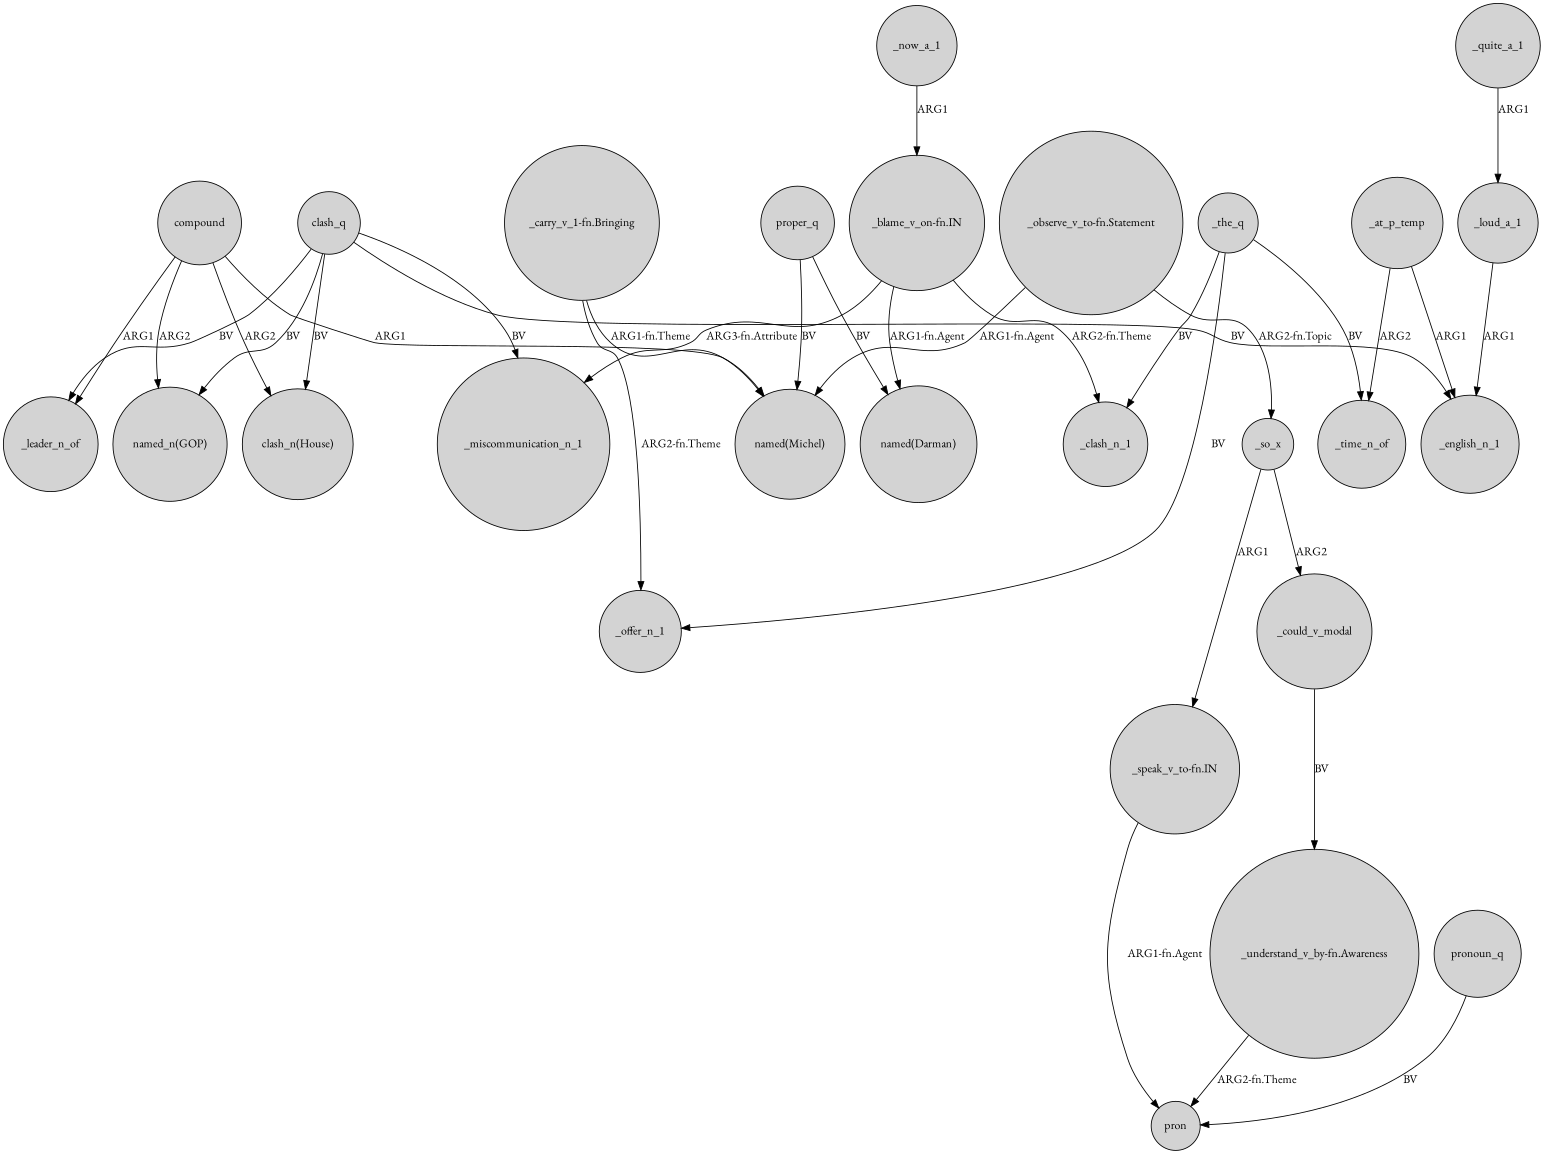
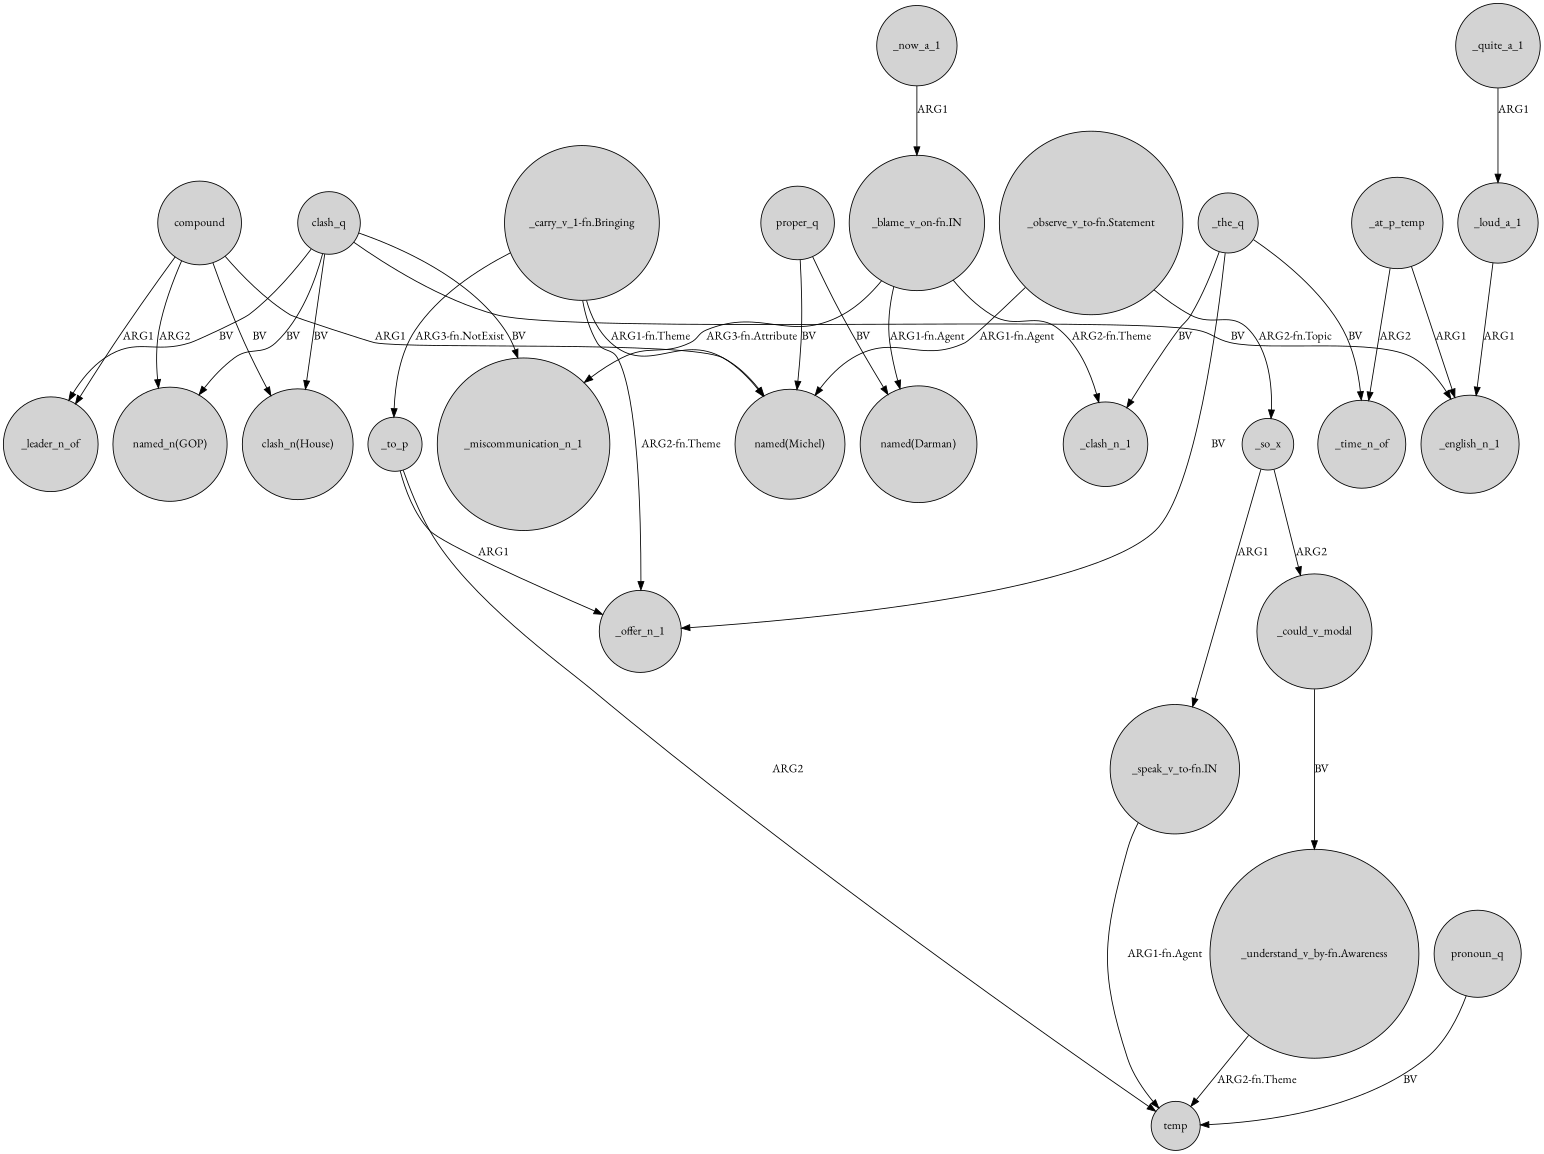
(260, 336) -> (260, 336)
none -> (395, 444)
(1176, 1126) -> (1176, 1126)
